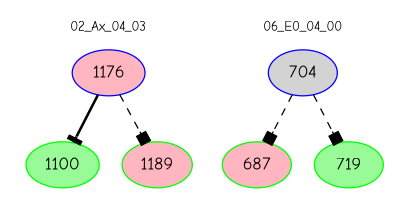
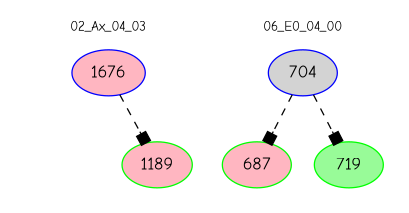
(109, 73) -> (109, 73)
(63, 165) -> none
